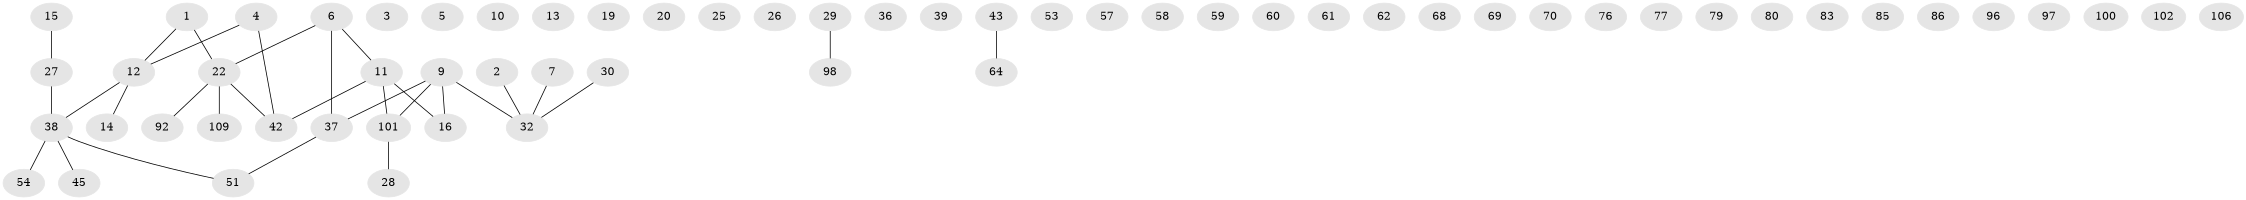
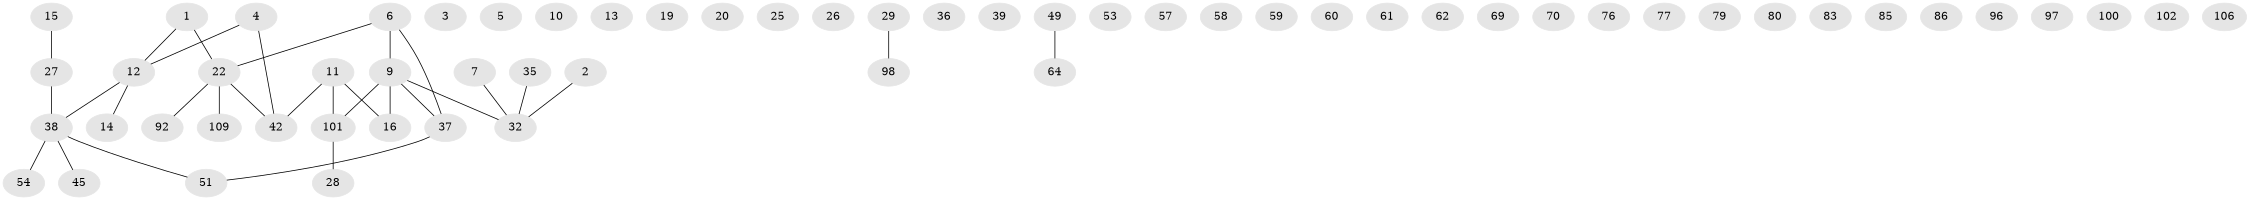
(996, 17) -> (1055, 17)
(1440, 17) -> none
(357, 45) -> (390, 45)
(608, 72) -> (530, 72)
